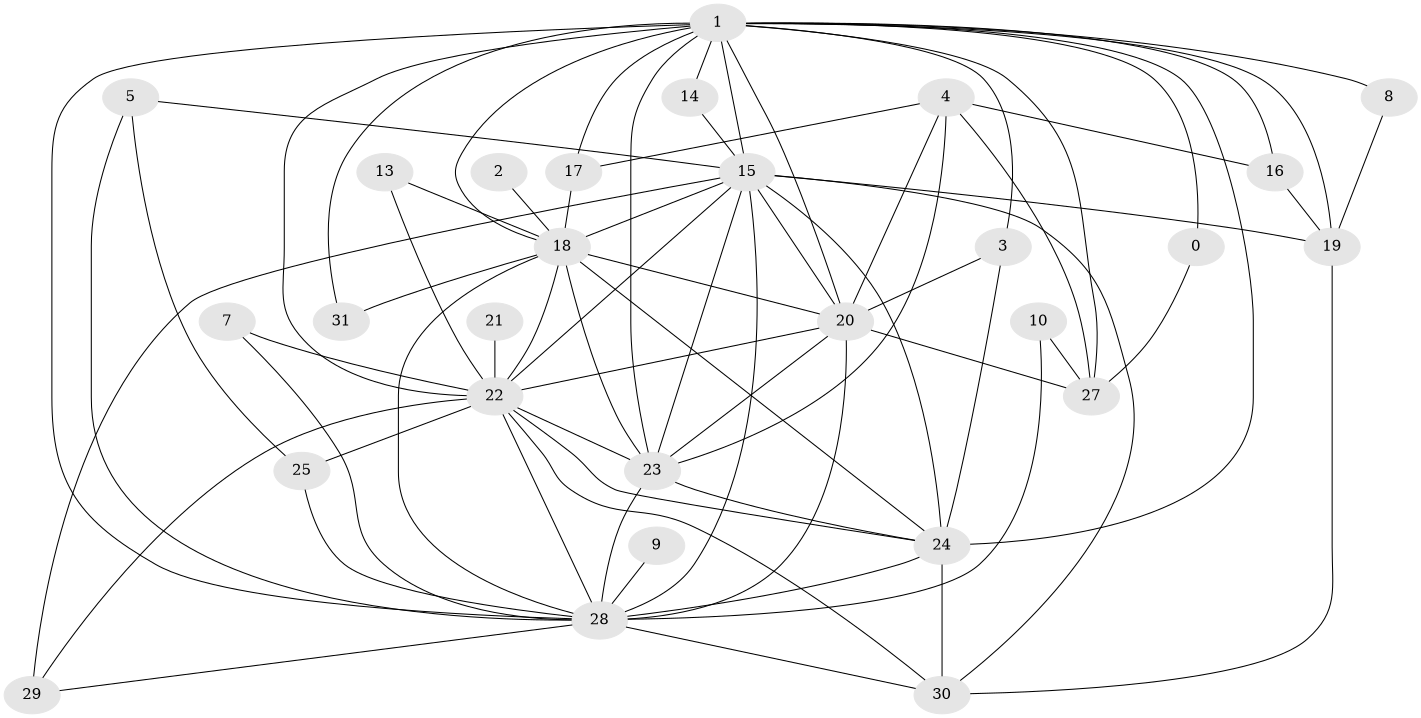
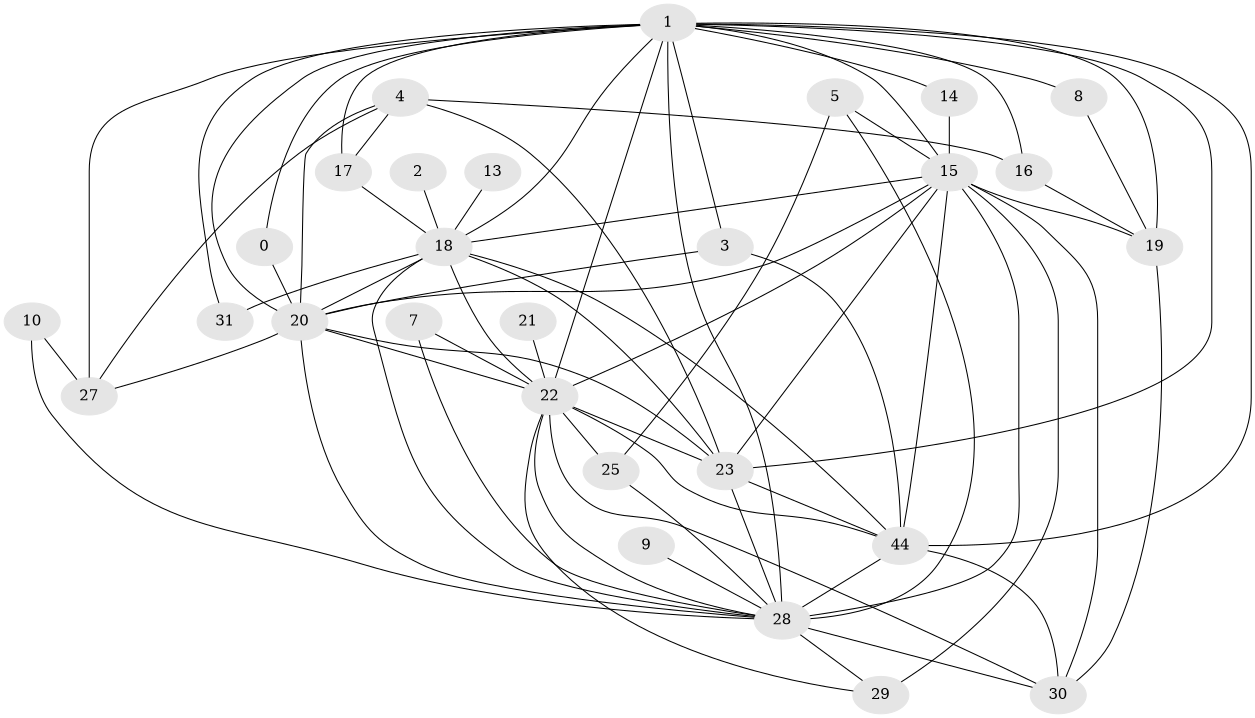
(427, 278) -> none
(1157, 329) -> (282, 284)
(942, 546) -> (901, 546)
